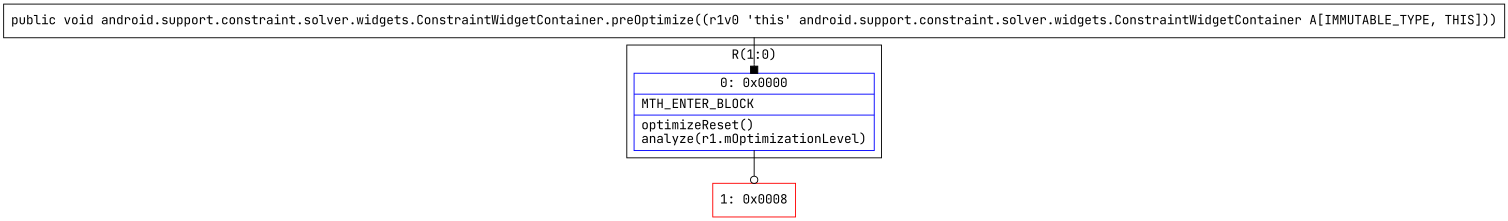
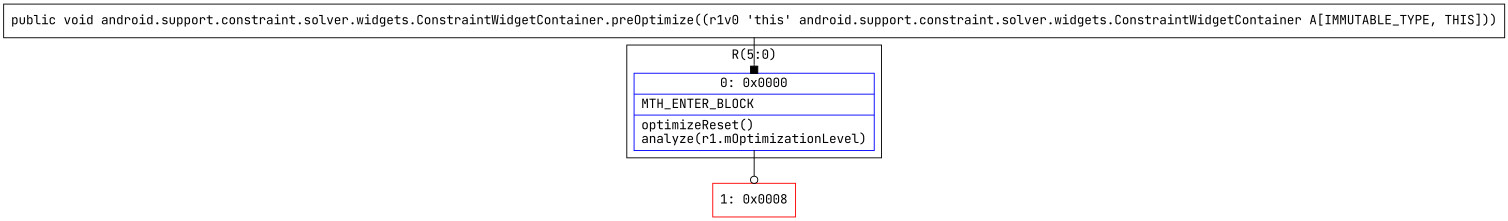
(754, 55) -> (754, 55)
